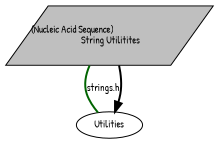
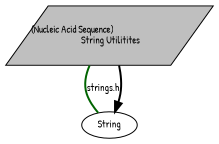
(109, 125) -> (109, 125)
